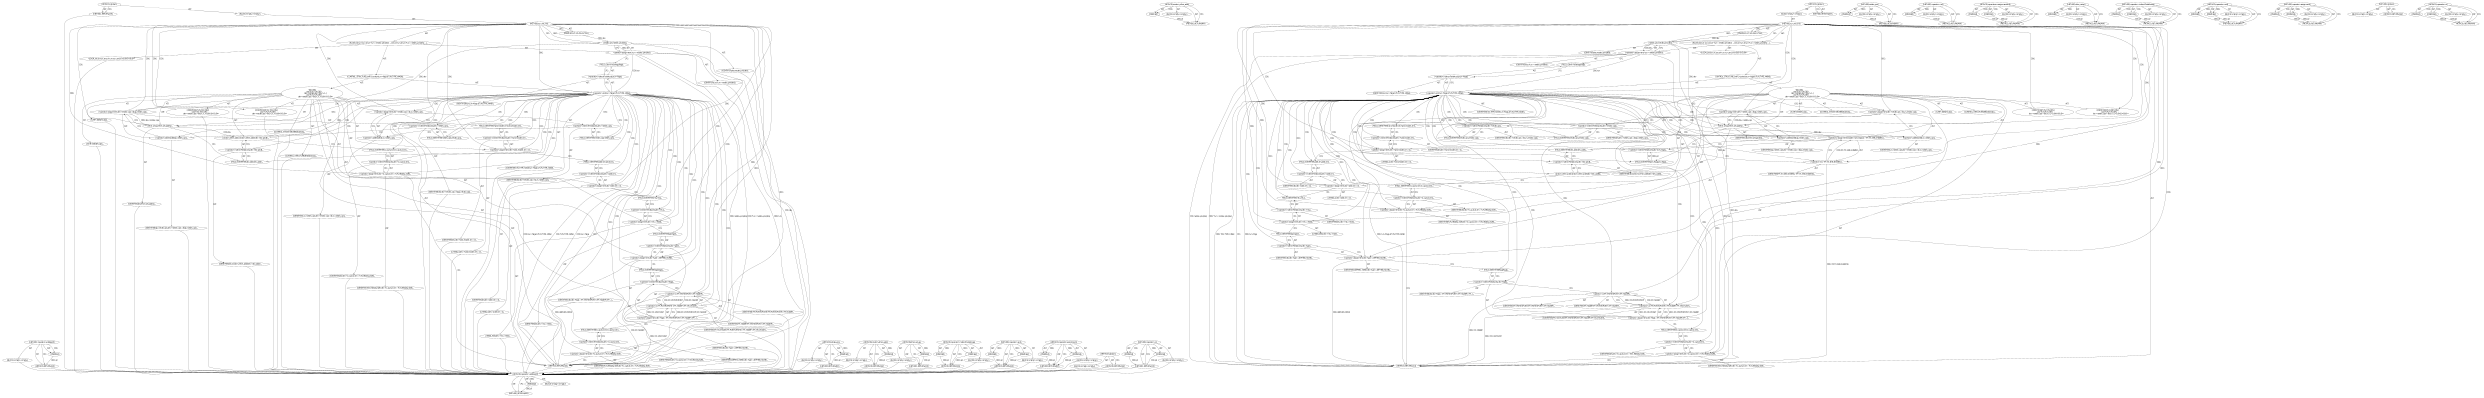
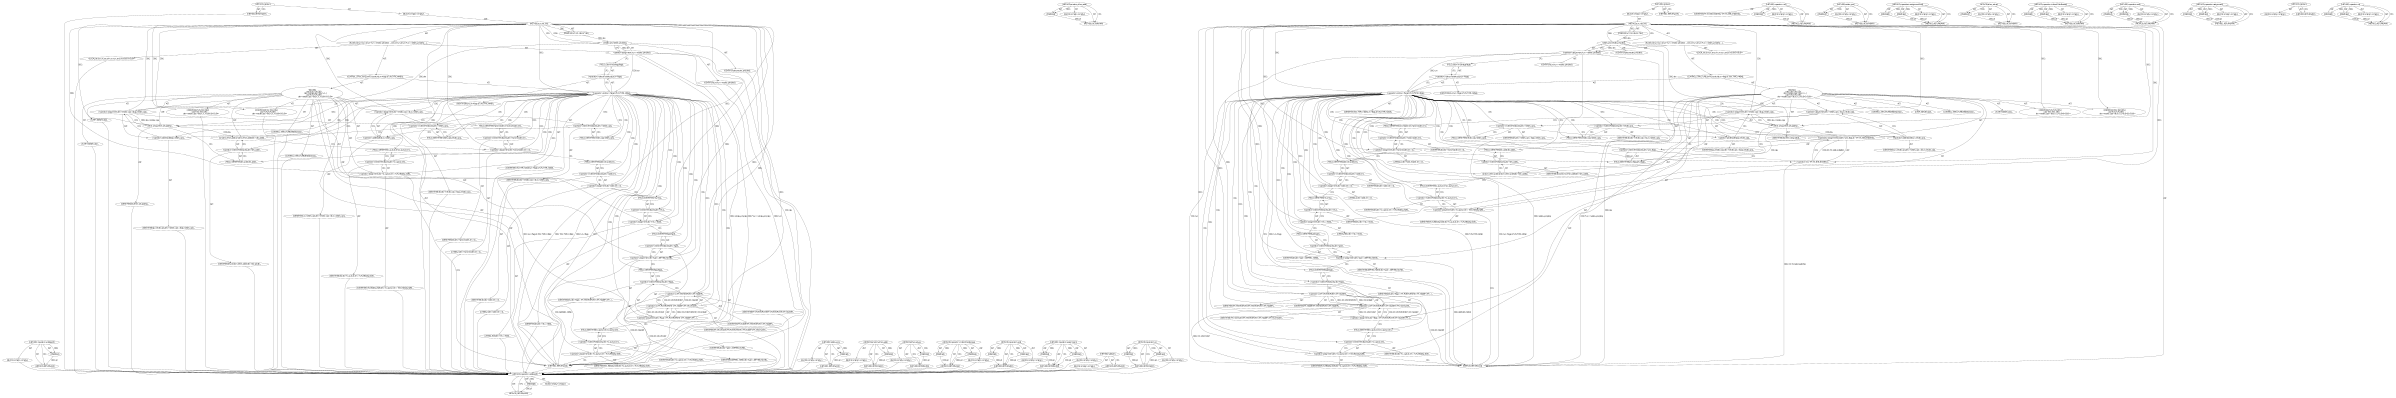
(1810, 168) -> (1748, 9)
